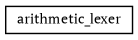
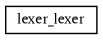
(69, 20) -> (51, 20)
